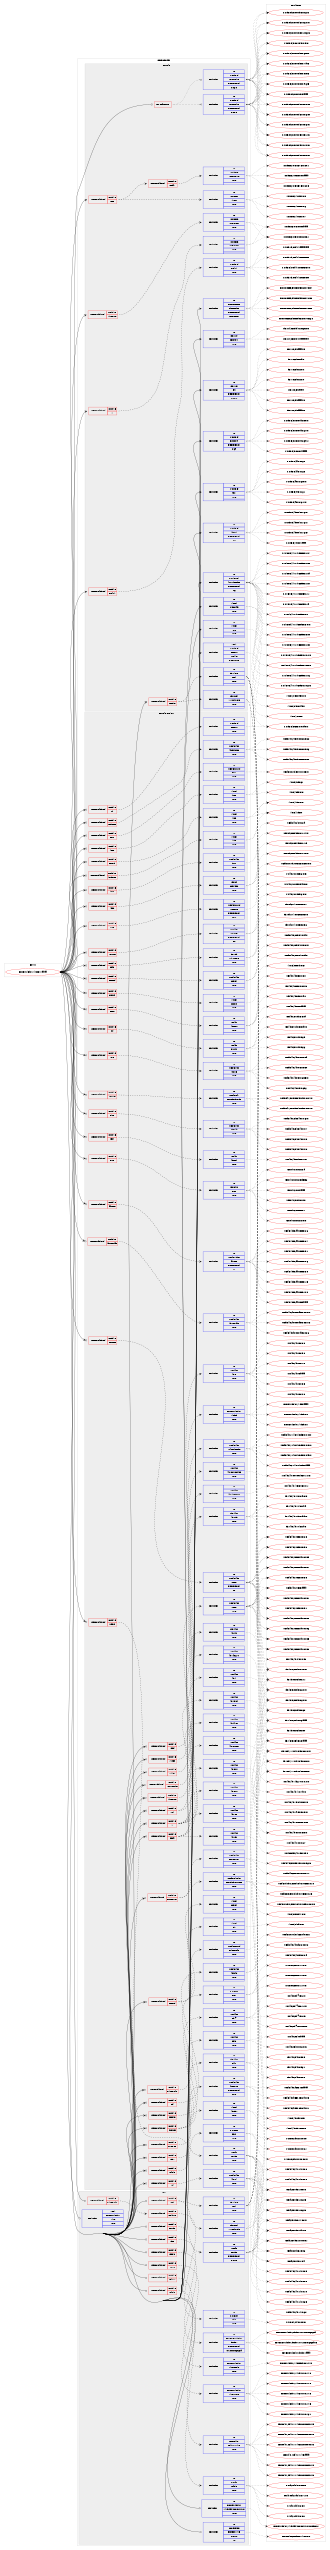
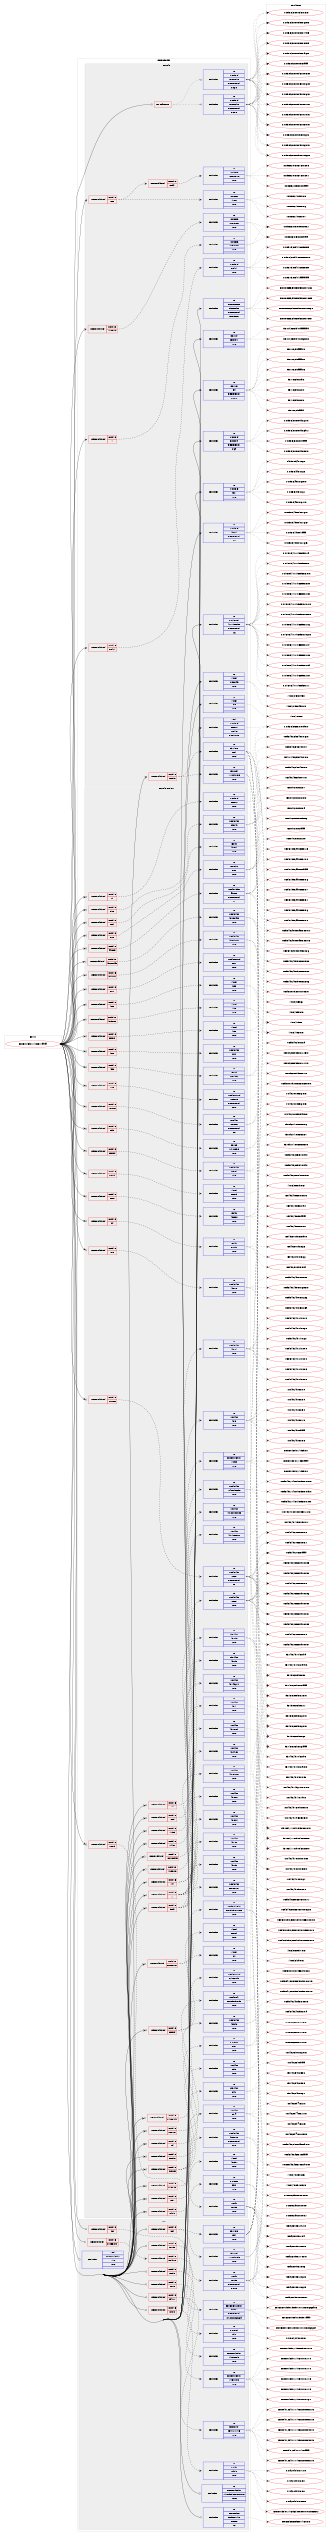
(296, 461) -> (296, 461)
(296, 614) -> (296, 563)
(296, 665) -> (296, 614)
(296, 1047) -> (296, 1257)
(296, 1088) -> (296, 1298)
(296, 1139) -> (296, 757)
(296, 1466) -> none
(296, 1853) -> (296, 1889)
(296, 1894) -> (296, 1940)
(296, 2098) -> (296, 2165)
(296, 2108) -> (296, 2144)
(296, 2496) -> (296, 2471)
